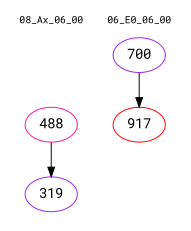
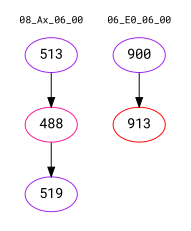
none -> (51, 55)
(139, 55) -> (139, 55)
(139, 125) -> (139, 125)
(51, 194) -> (51, 194)
